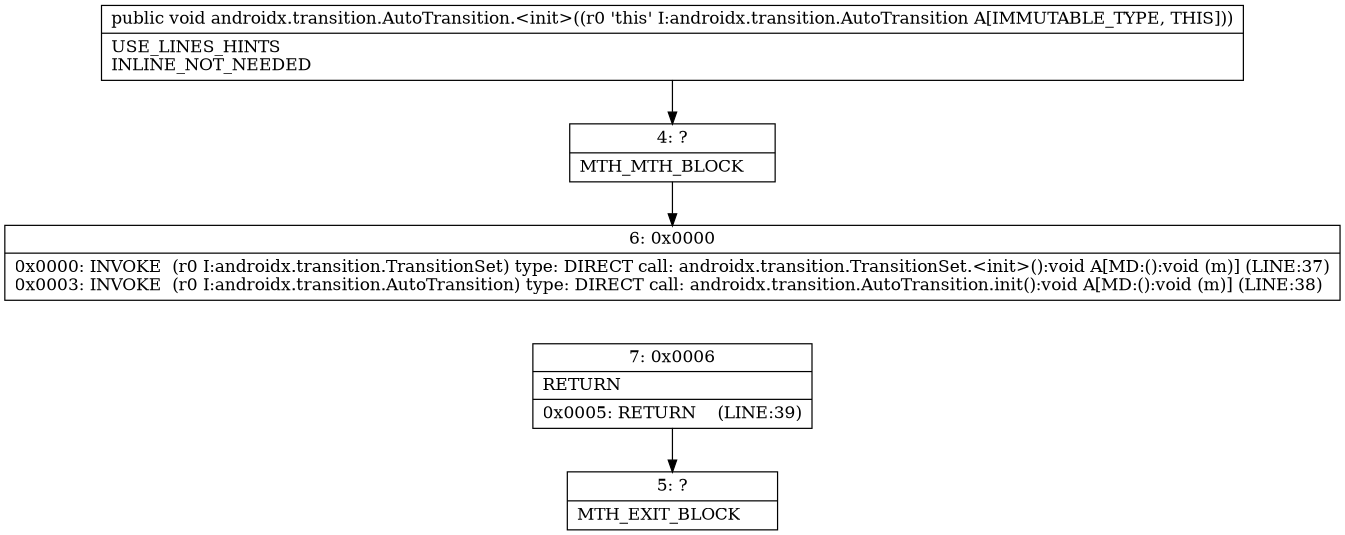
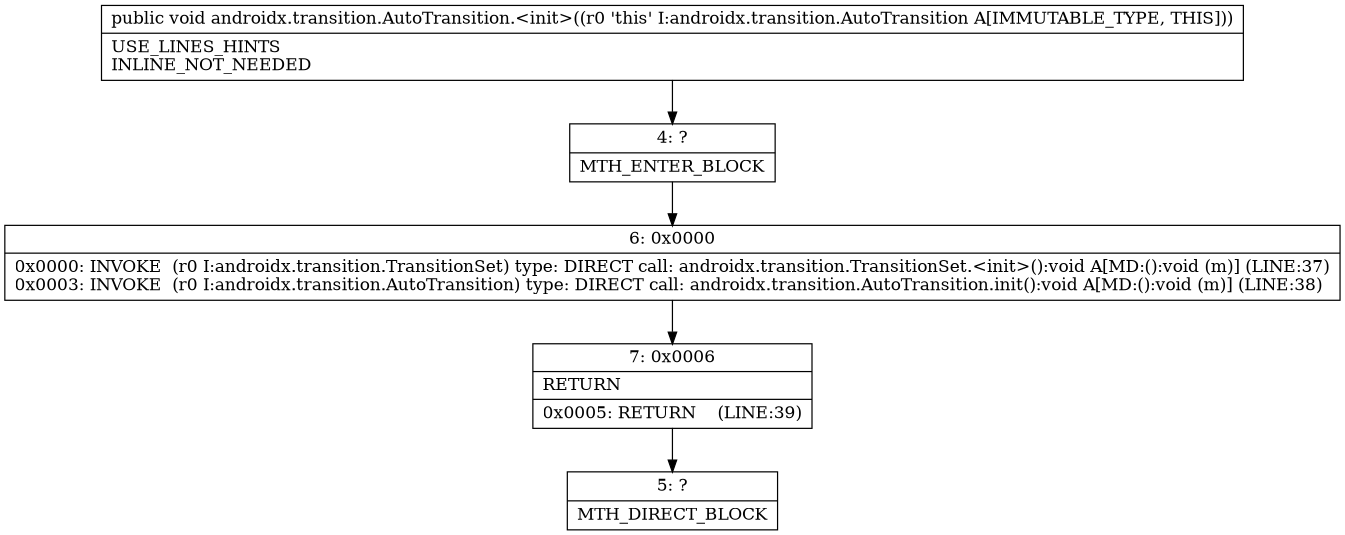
(662, 167) -> (672, 167)
none -> (672, 316)
(659, 515) -> (672, 515)
